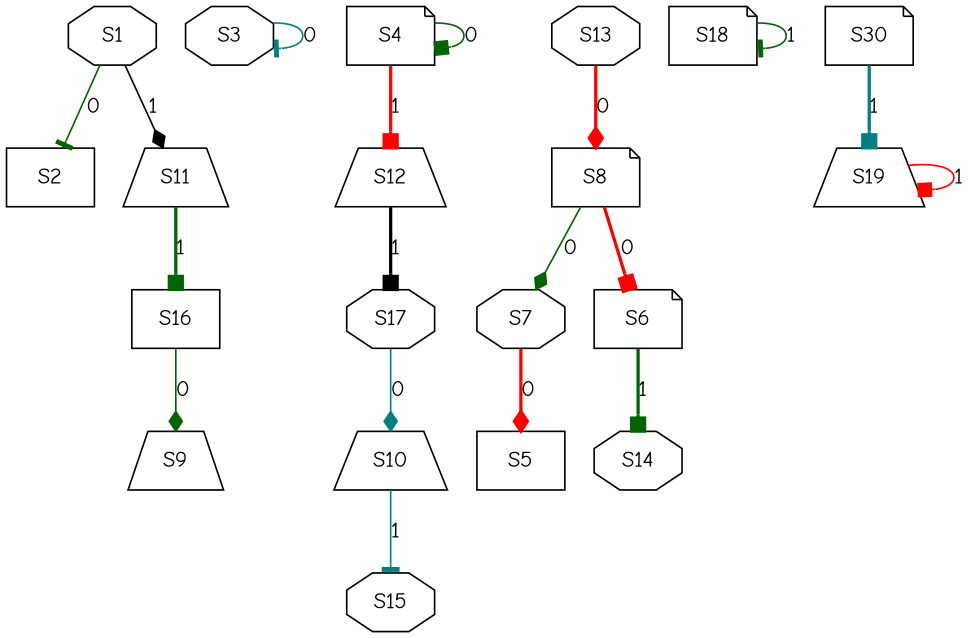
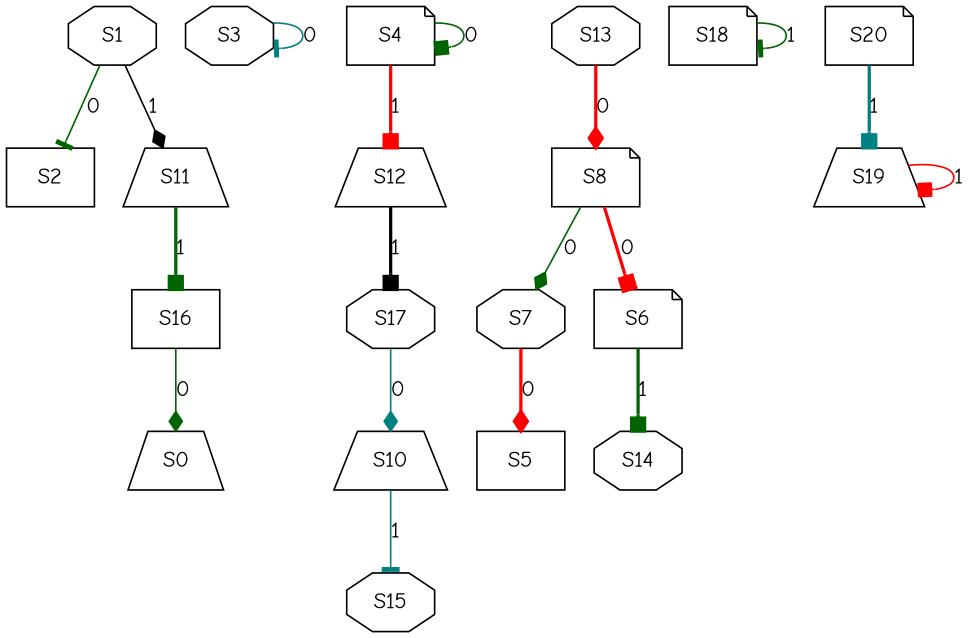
(869, 36) -> (869, 36)
(176, 461) -> (176, 461)
